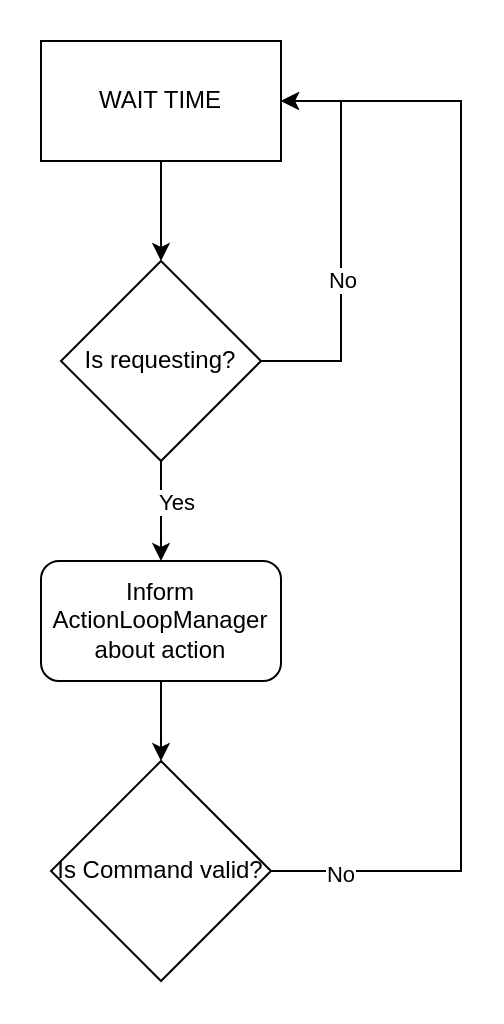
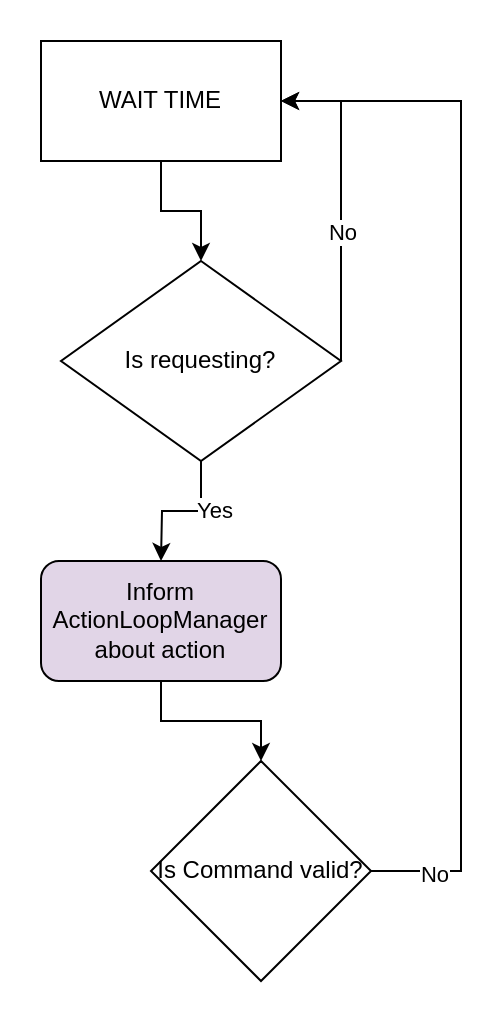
(161, 361) -> (201, 361)
(161, 621) -> (161, 621)
(161, 871) -> (261, 871)
